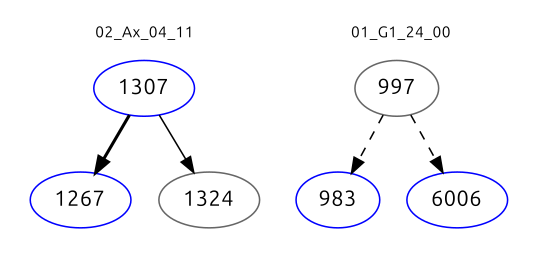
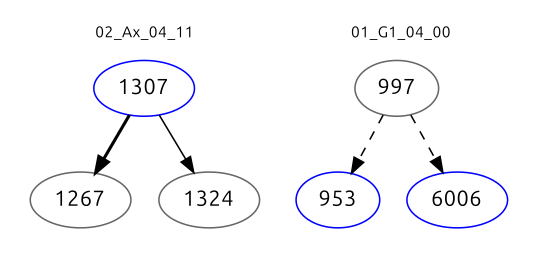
(401, 33) -> (401, 33)
(81, 200) -> (81, 200)
(338, 200) -> (338, 200)
